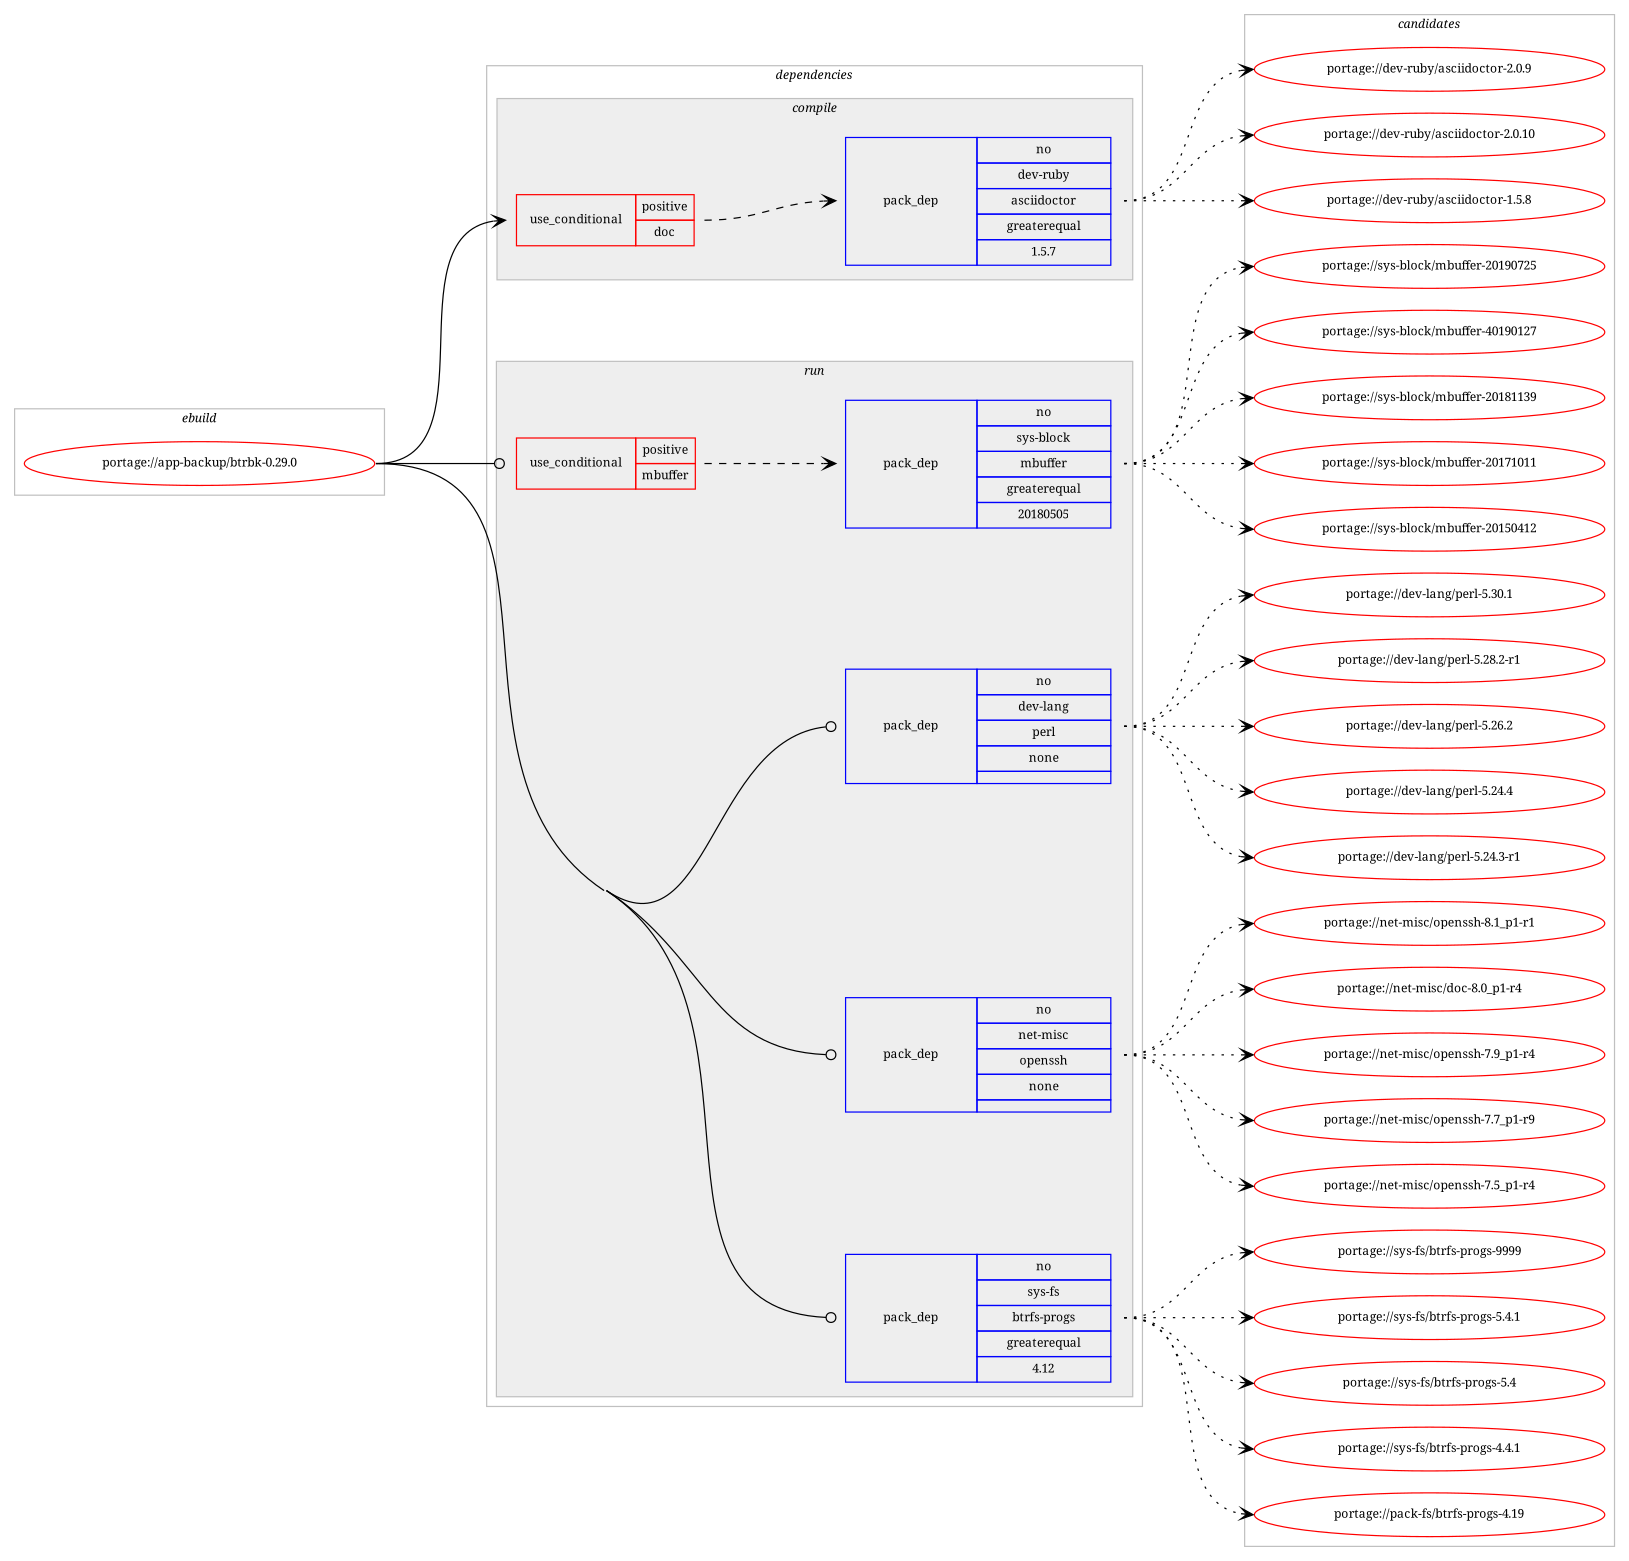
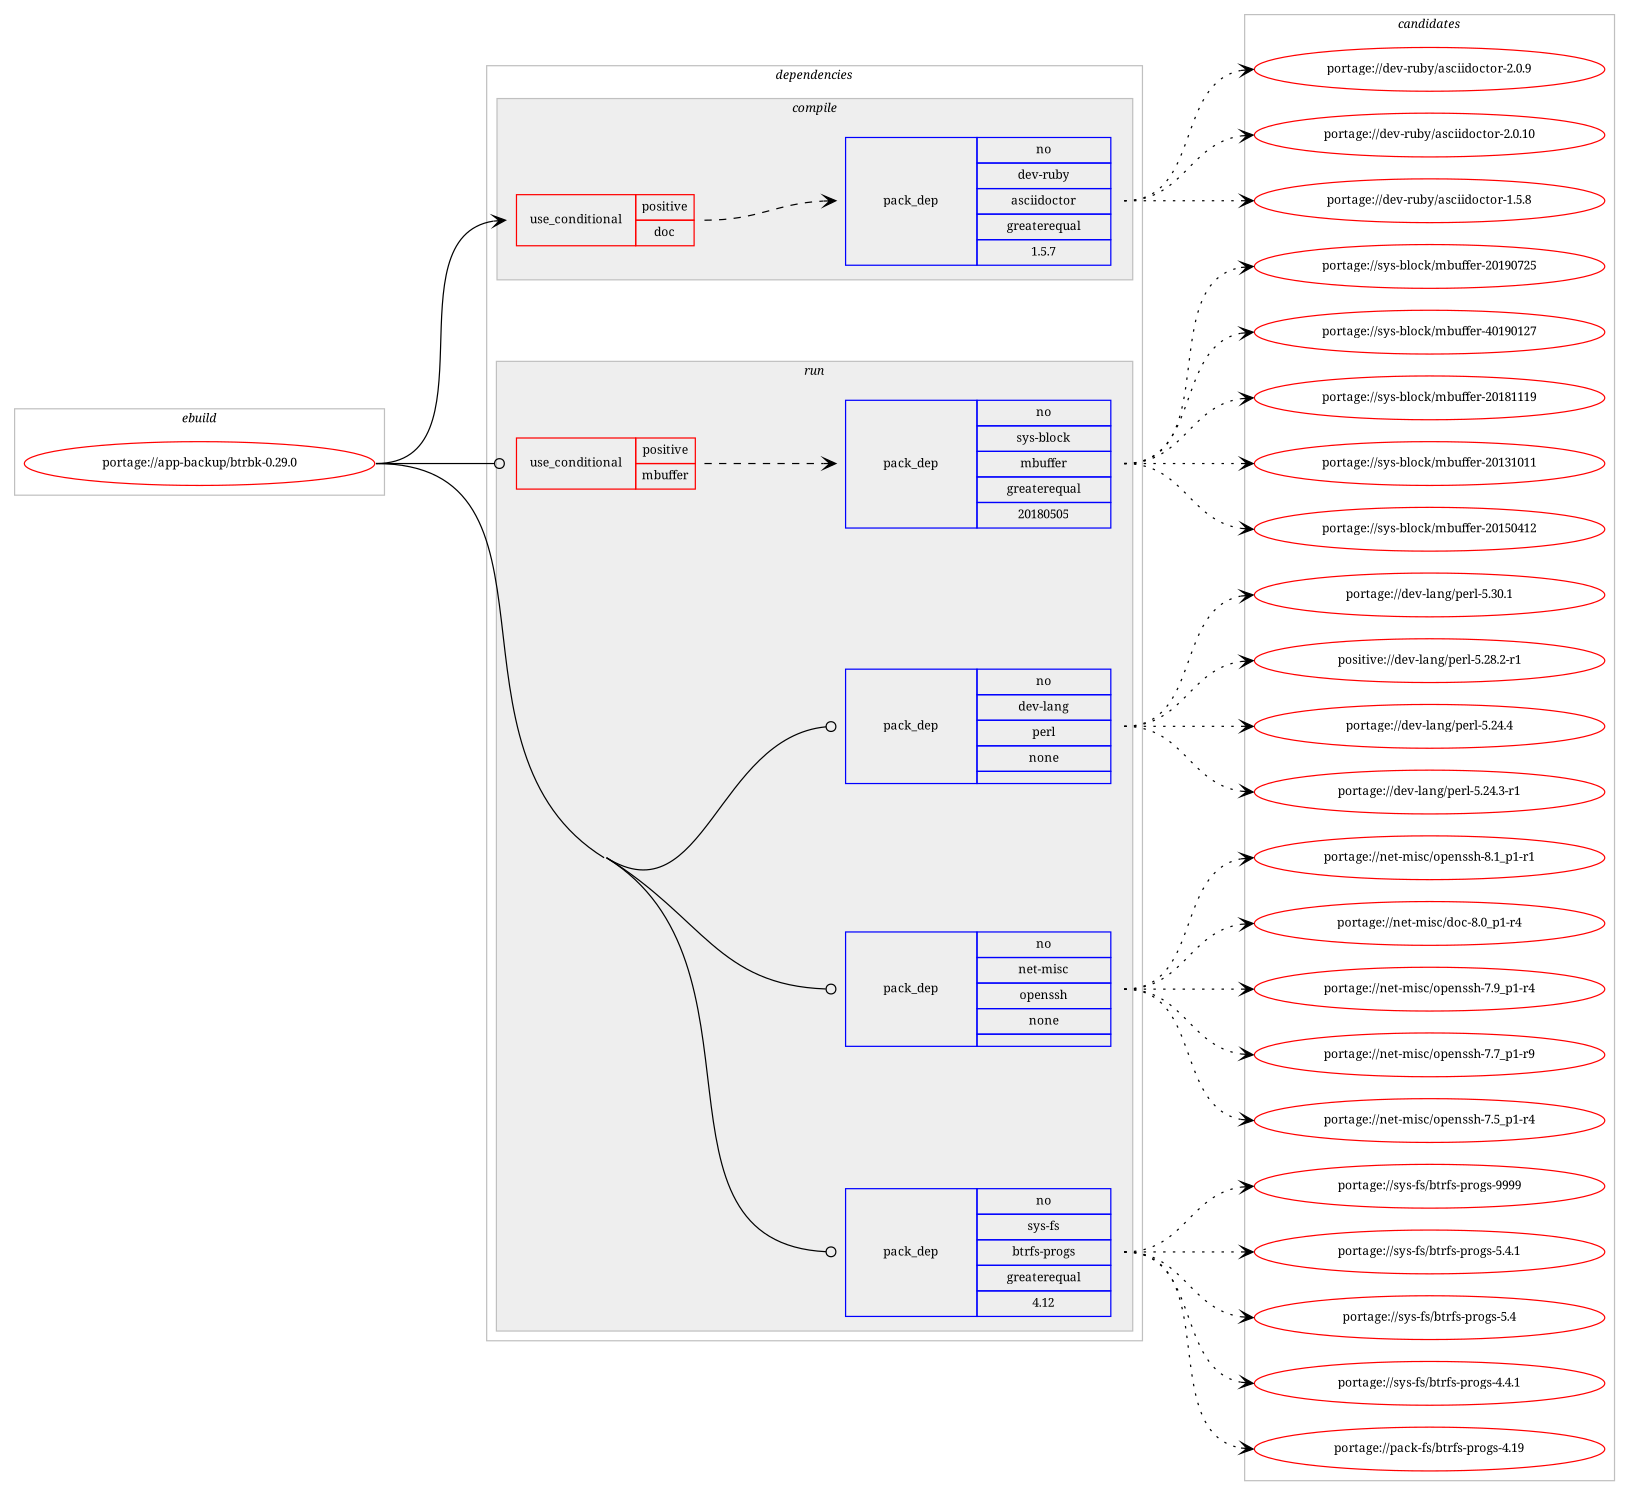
(1430, 398) -> (1430, 398)
(1430, 464) -> (1430, 464)
(1430, 661) -> (1430, 661)
(1430, 726) -> none
